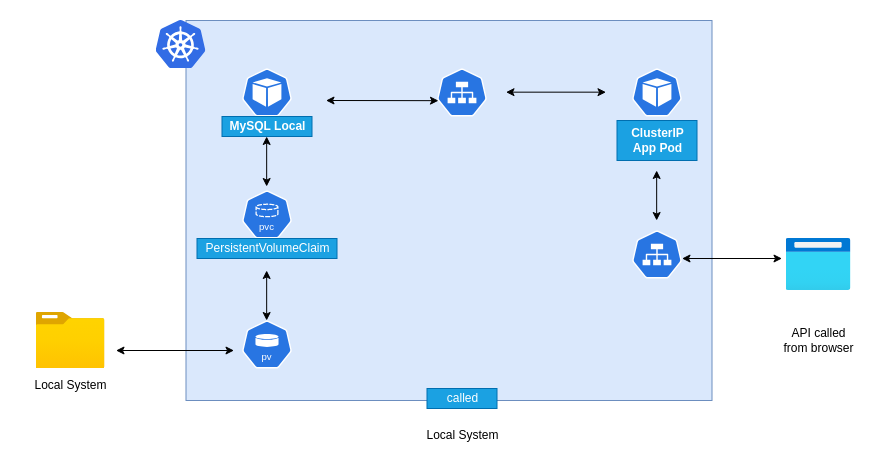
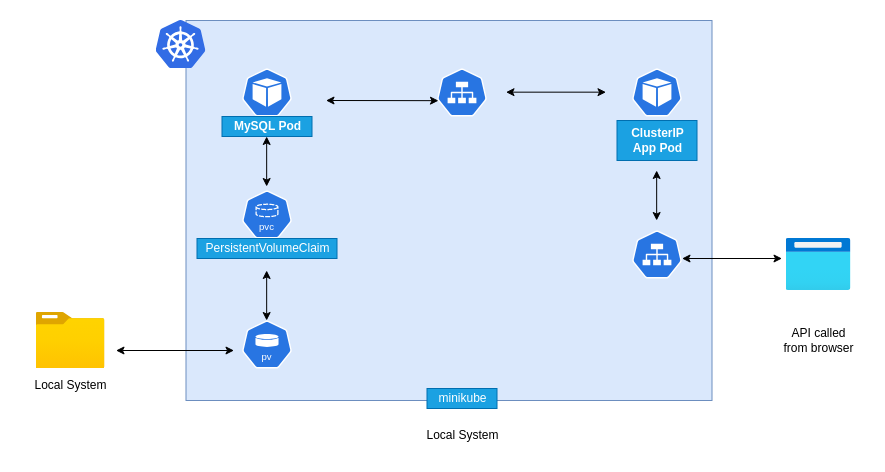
(268, 127) -> (268, 127)
(463, 399) -> (463, 399)
